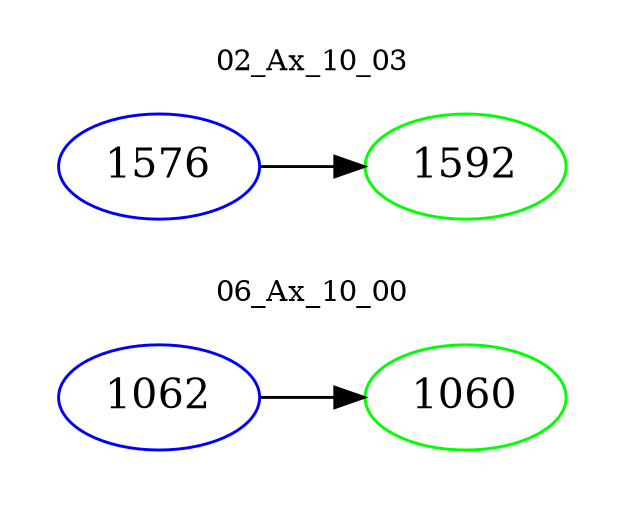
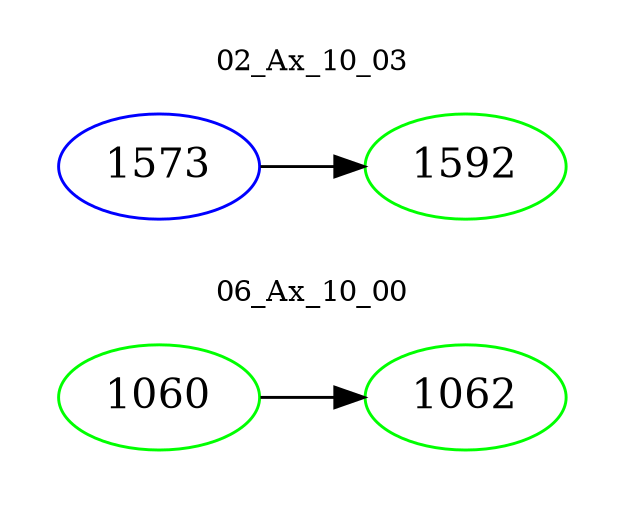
(159, 167) -> (159, 167)
(159, 397) -> (466, 397)
(297, 397) -> (297, 397)
